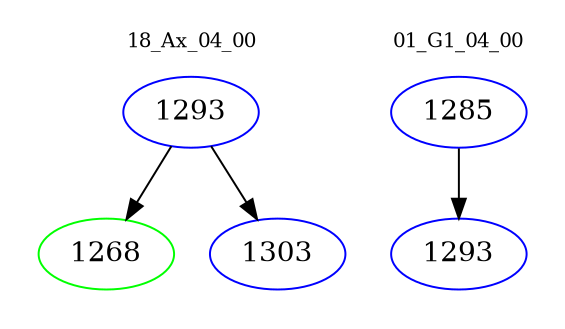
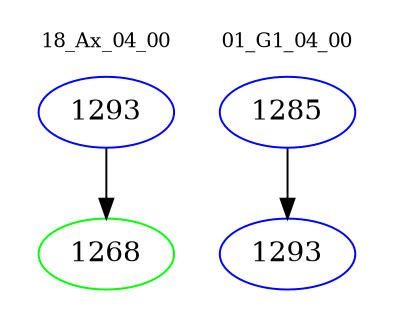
(278, 254) -> none
